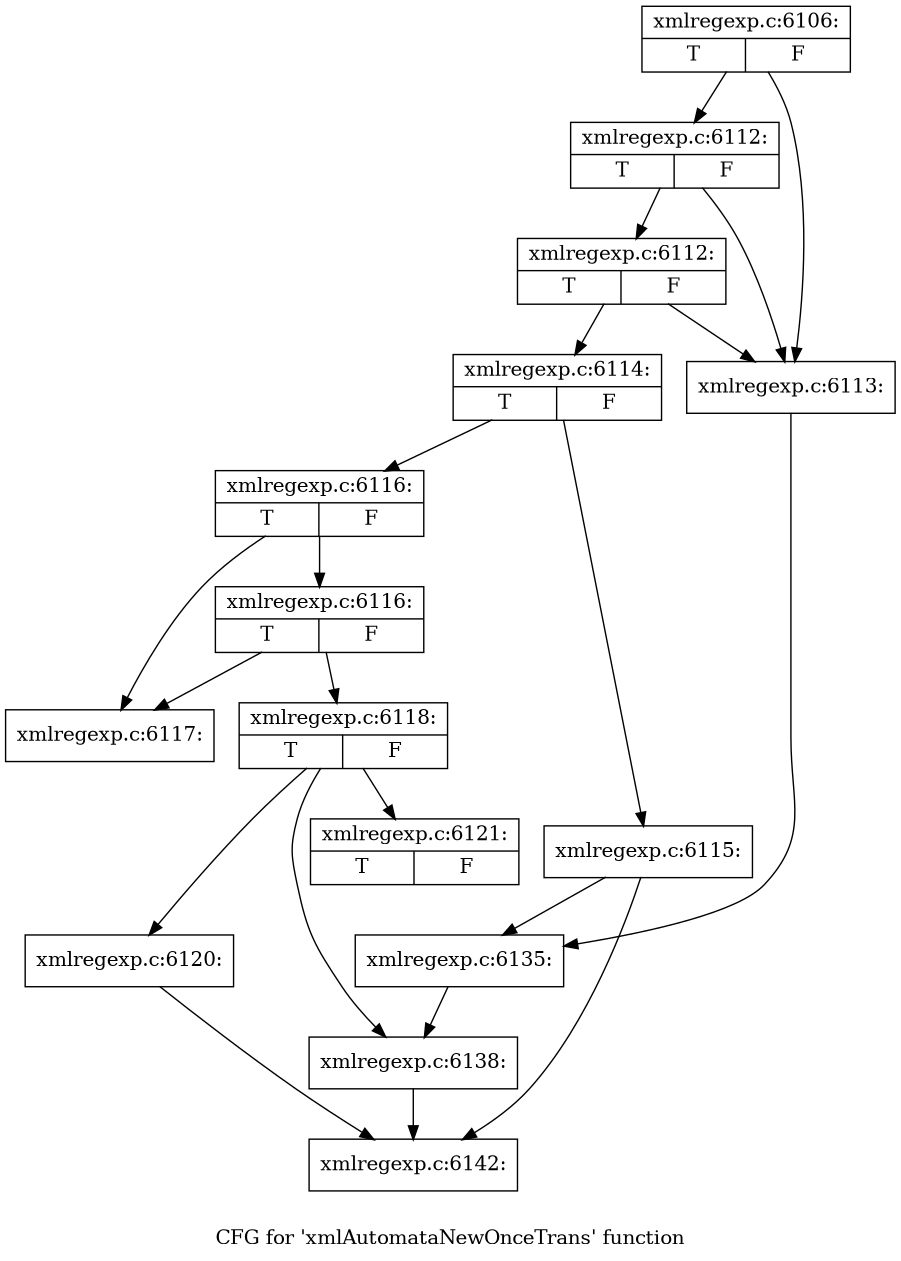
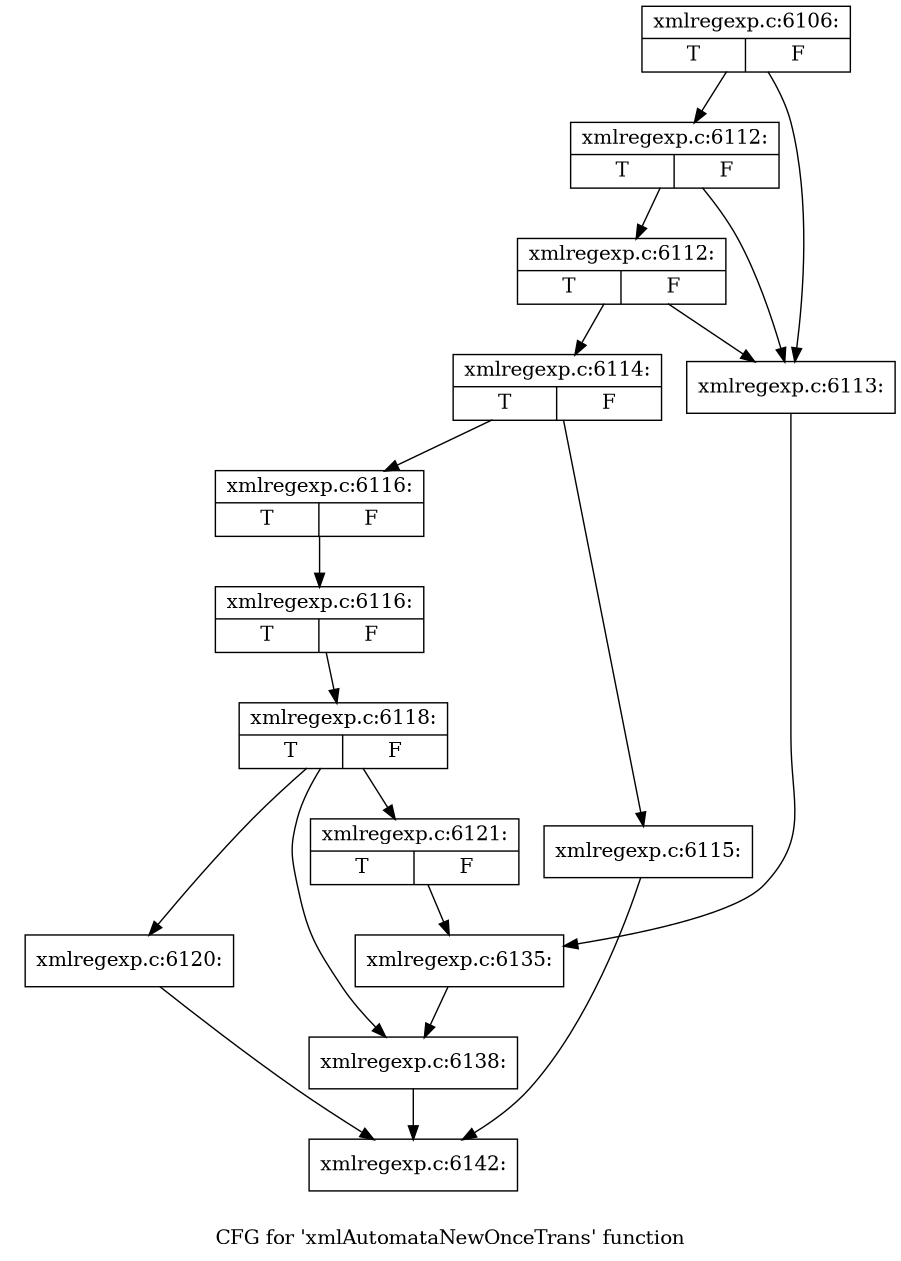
(110, 736) -> none
(560, 903) -> (436, 903)
